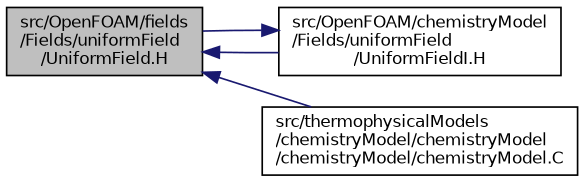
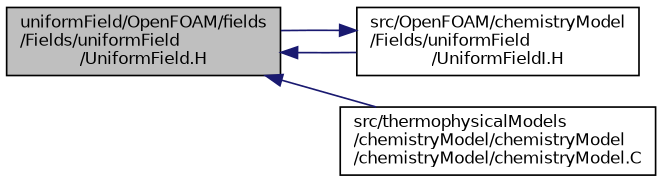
(105, 41) -> (144, 41)
